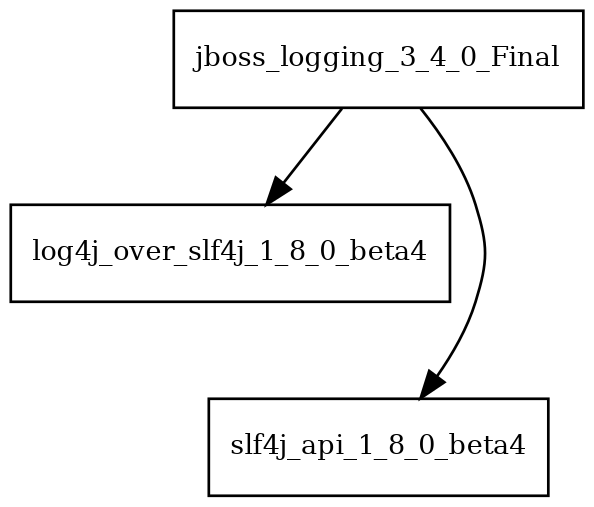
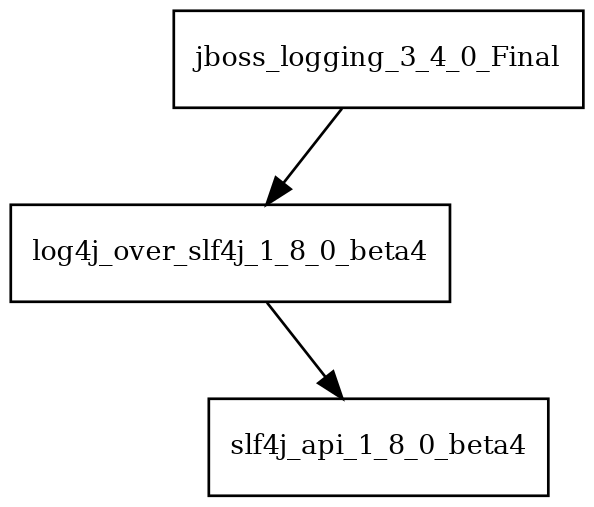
(484, 240) -> (296, 340)
